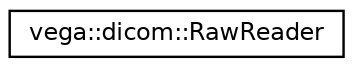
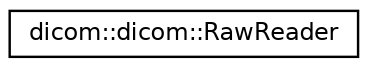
(177, 34) -> (184, 34)
